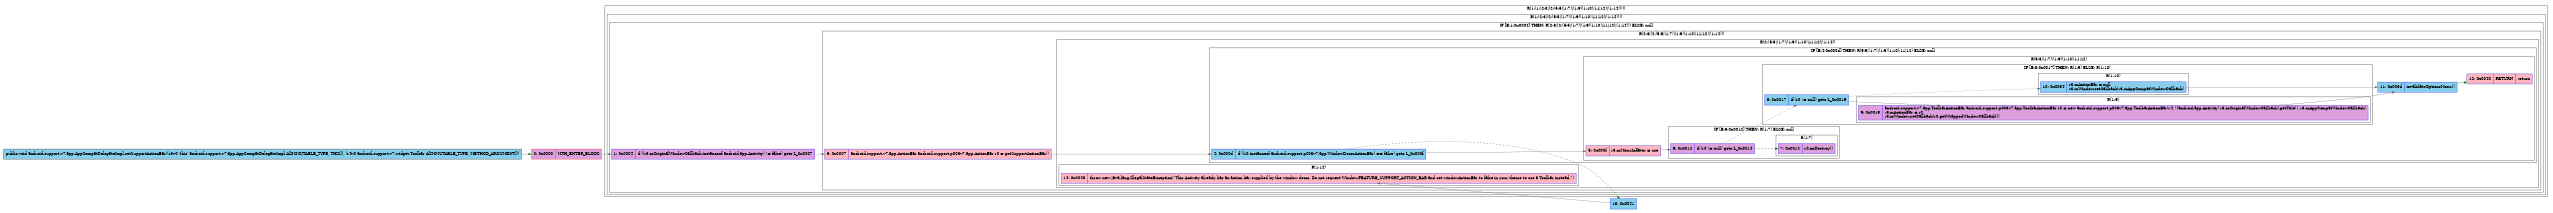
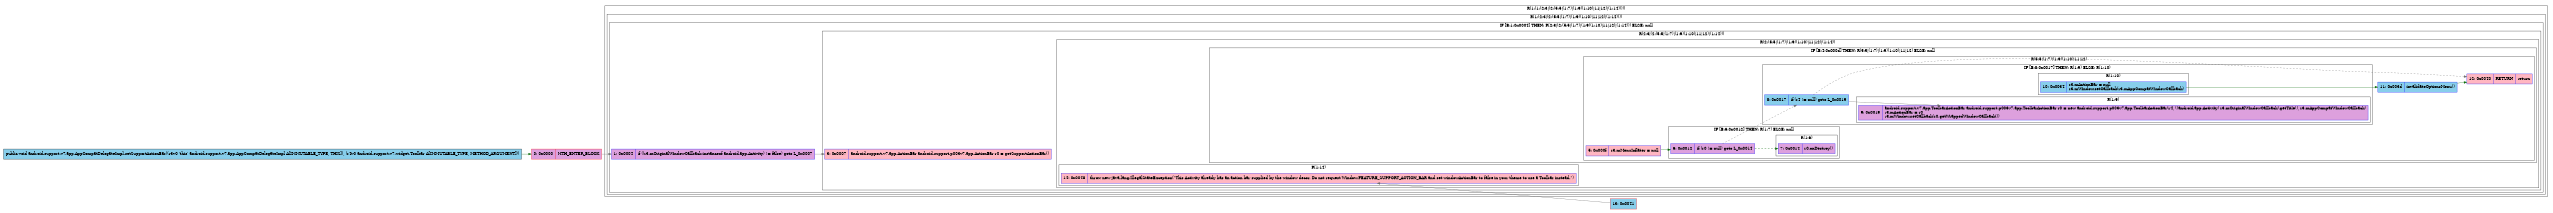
(2281, 87) -> (2281, 87)
(1943, 92) -> (2135, 61)
(1819, 100) -> (1819, 100)
(2333, 100) -> none
(1807, 138) -> (1807, 138)
(1664, 150) -> (1664, 150)
(1635, 151) -> (1635, 151)
(1319, 154) -> none
(1623, 204) -> (1623, 204)
